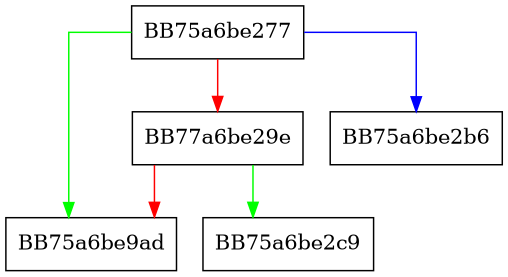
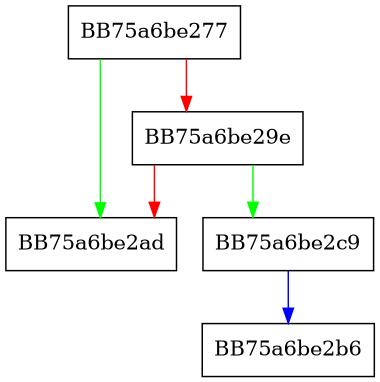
(392, 32) -> (288, 290)
(218, 138) -> (218, 138)
(91, 244) -> (91, 244)
